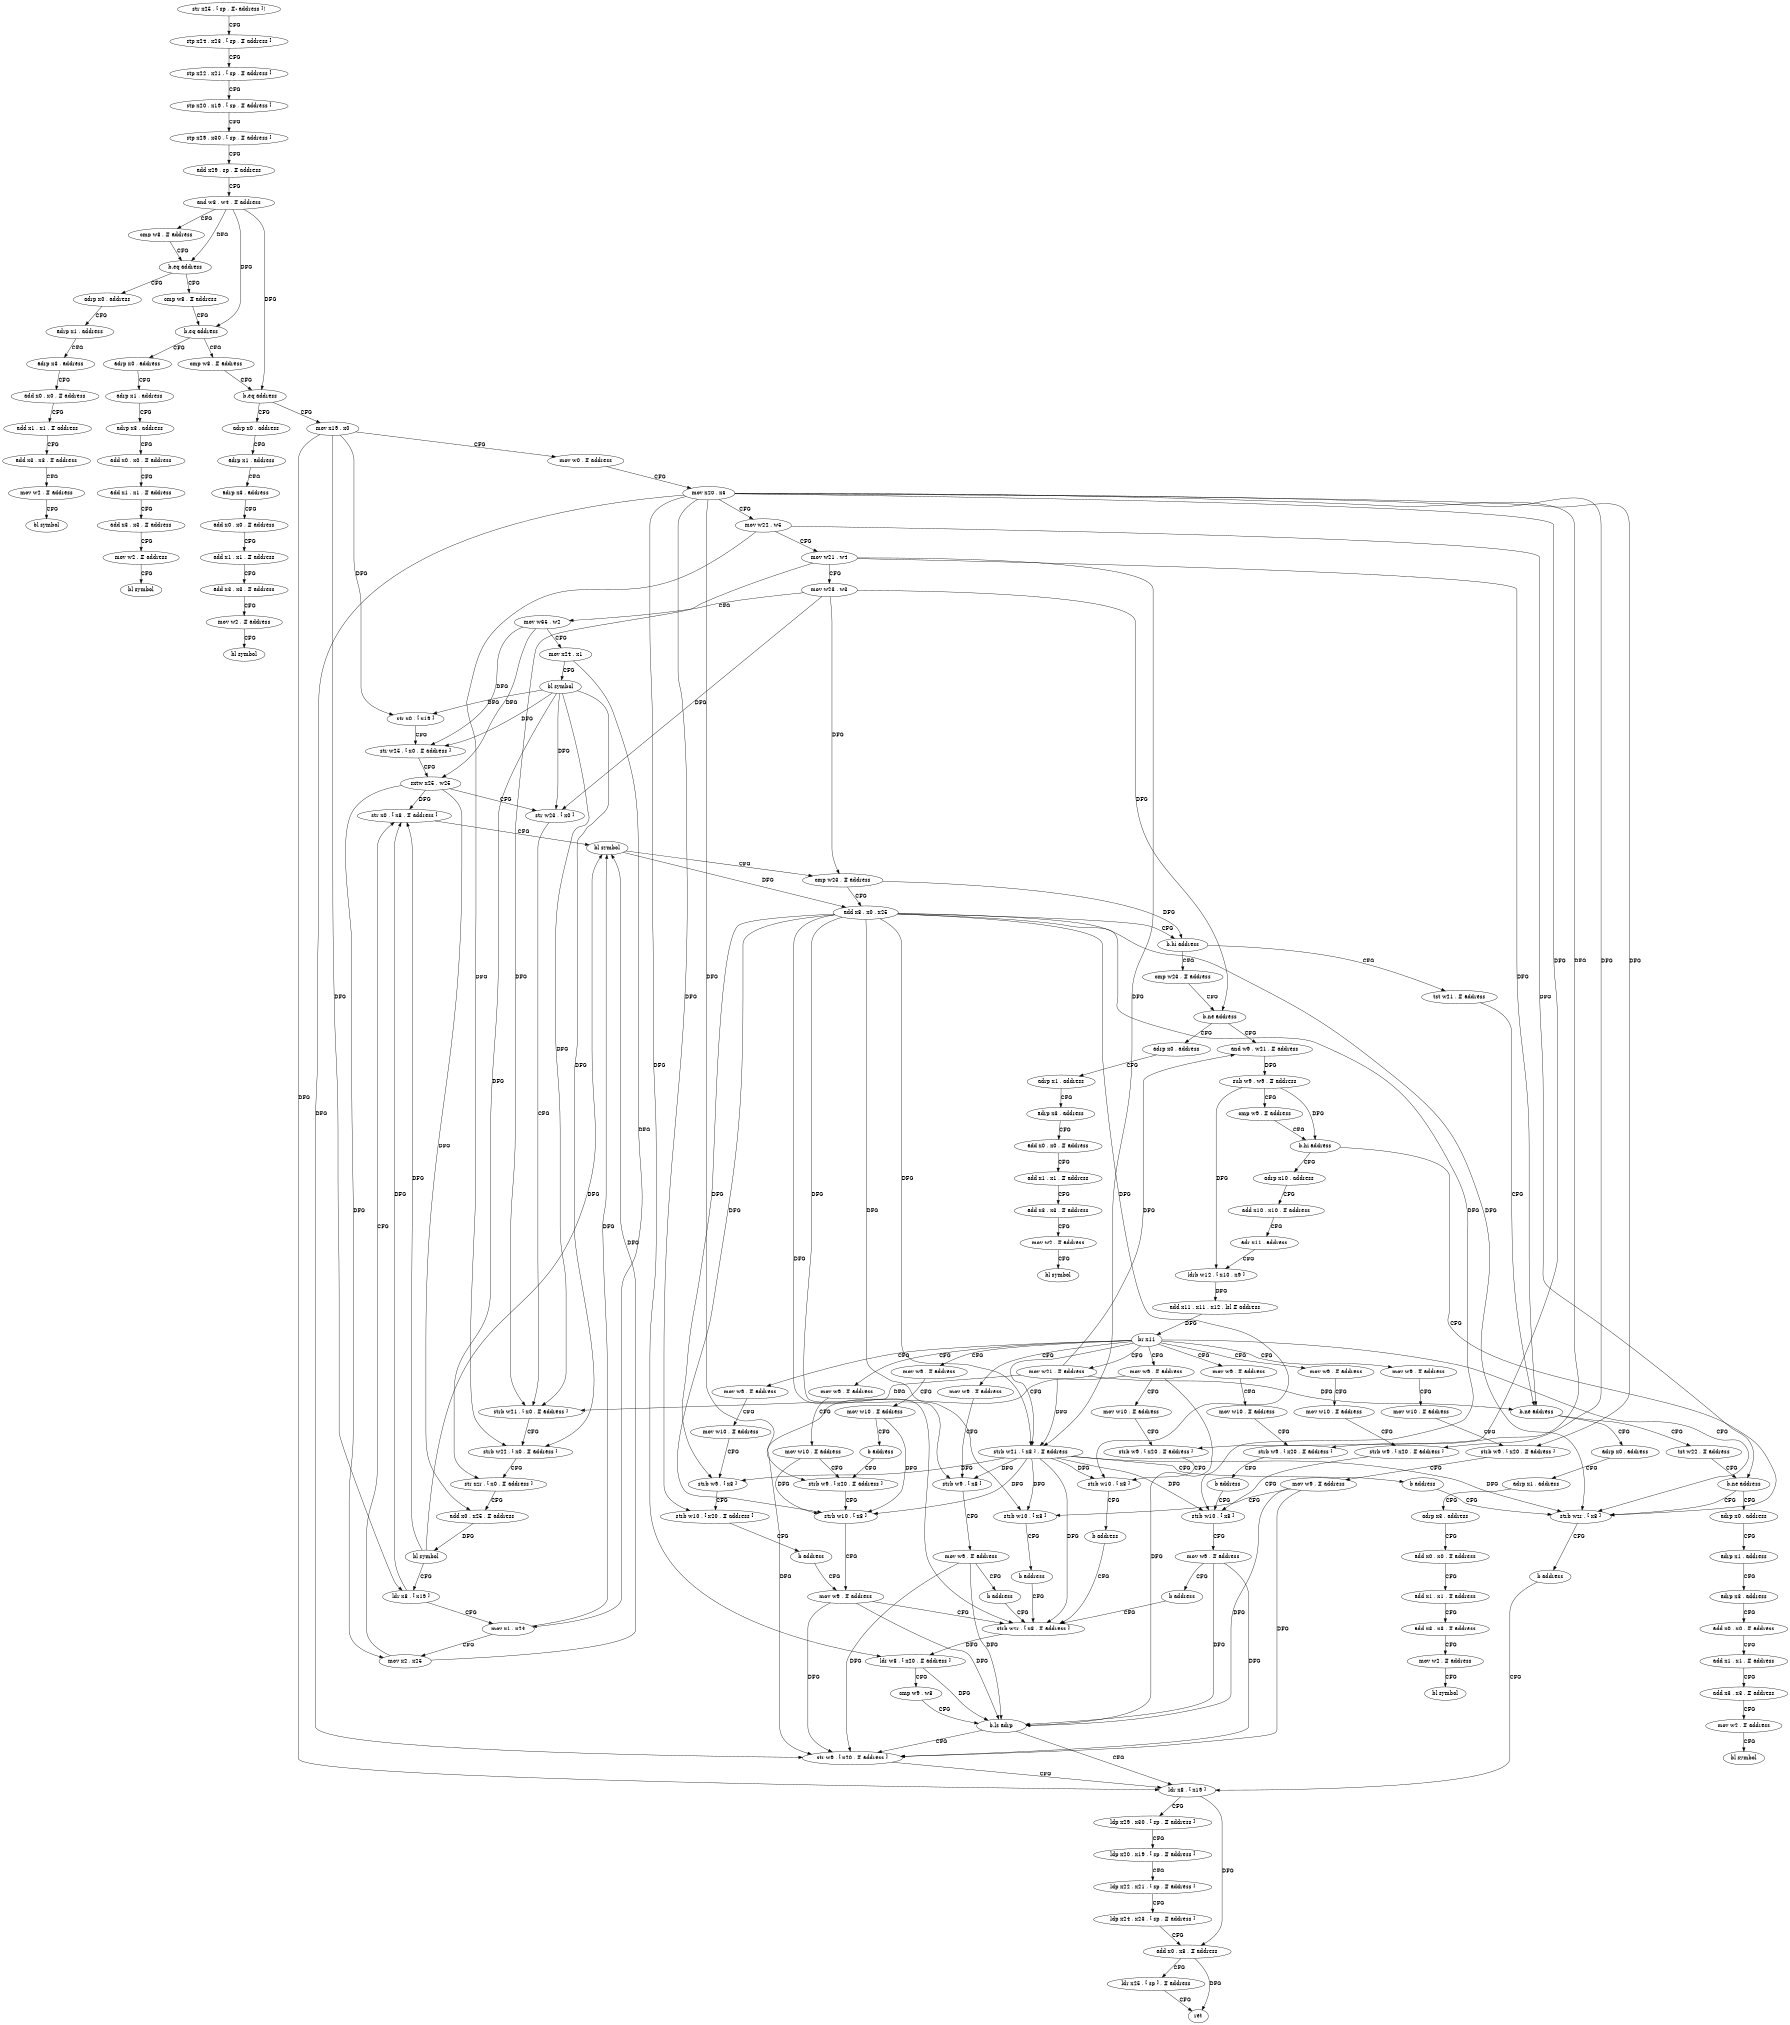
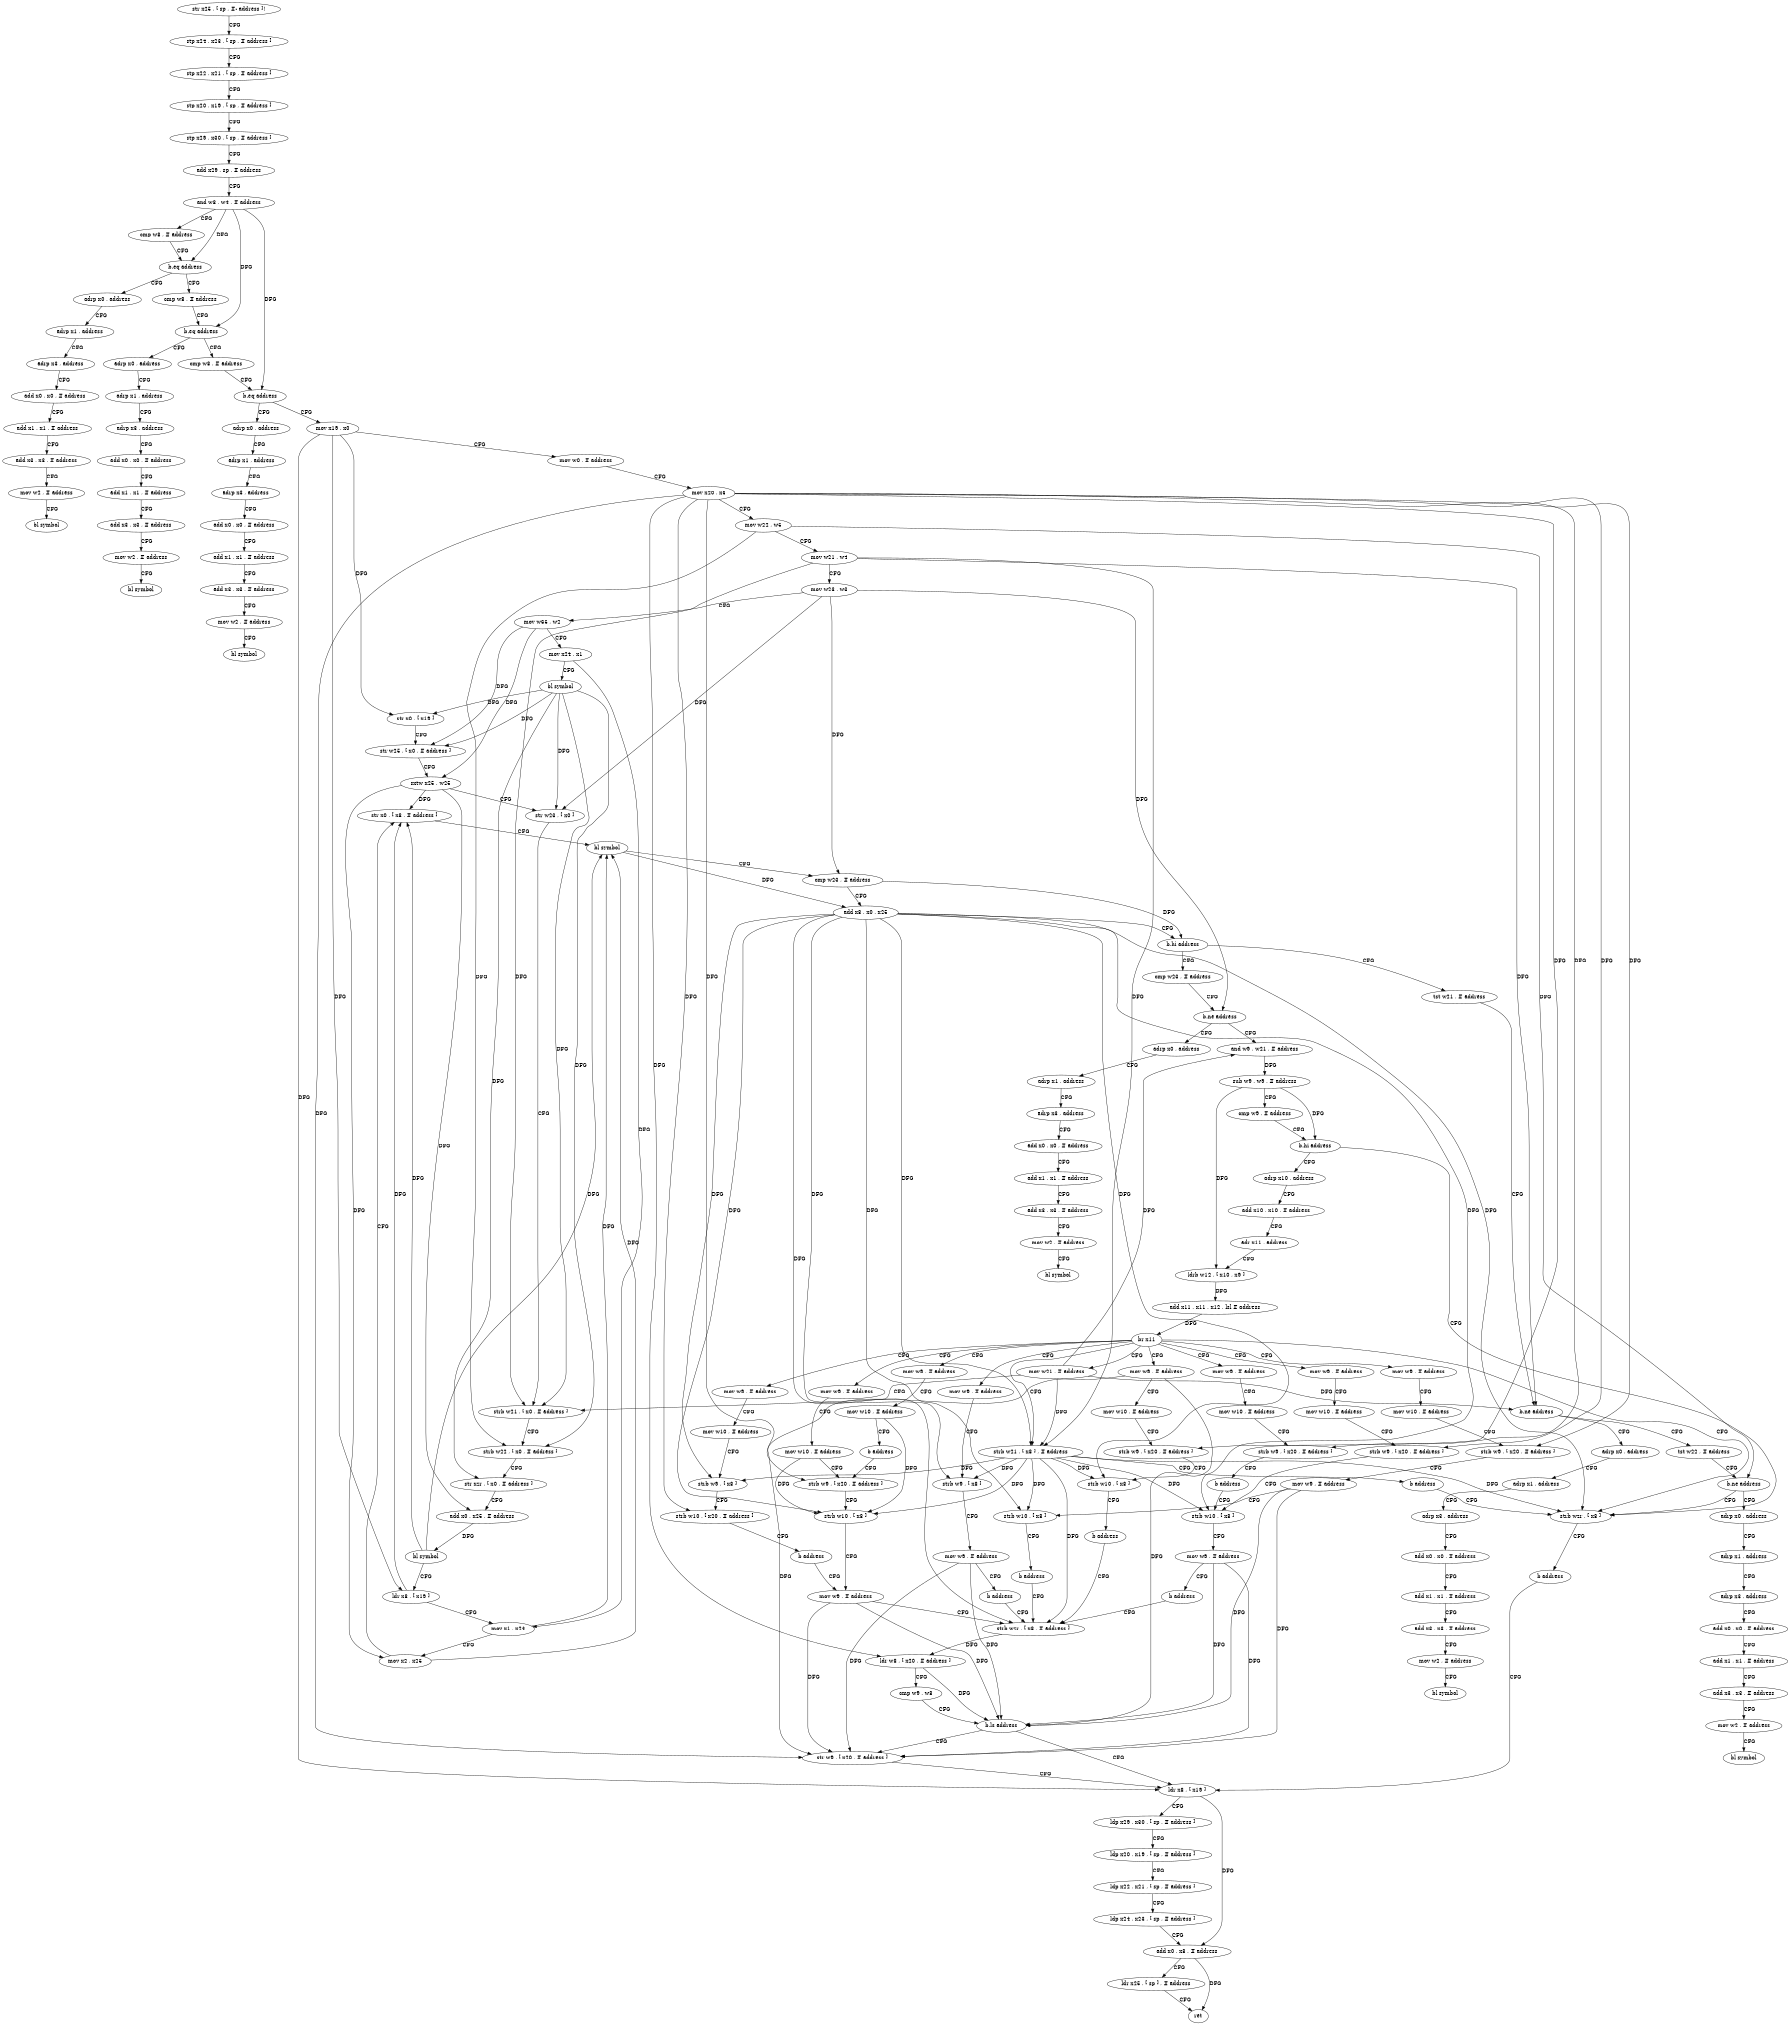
(900, 1392) -> (900, 1392)
(1001, 1726) -> (1001, 1726)
